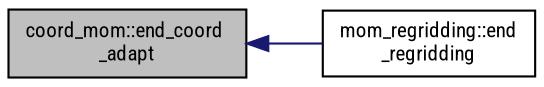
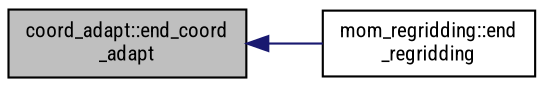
(127, 44) -> (127, 44)
